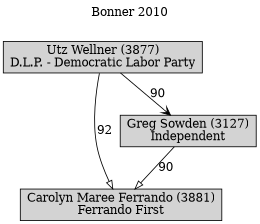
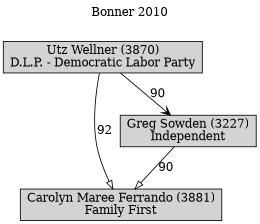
(103, 57) -> (103, 57)
(188, 131) -> (188, 131)
(121, 205) -> (121, 205)
